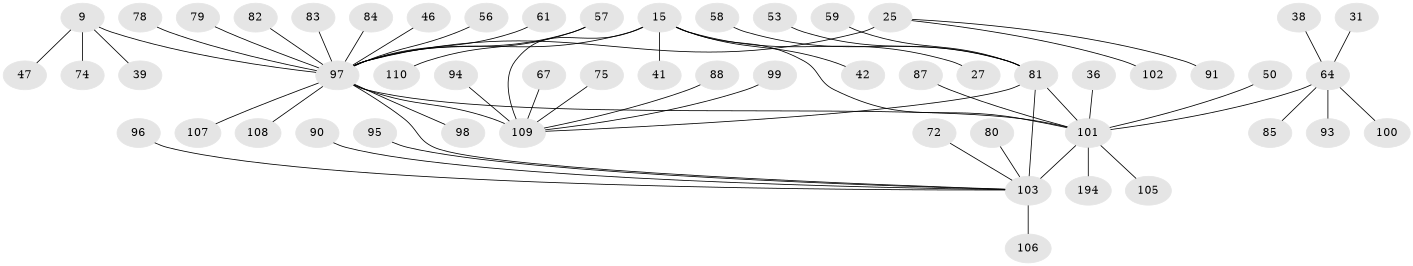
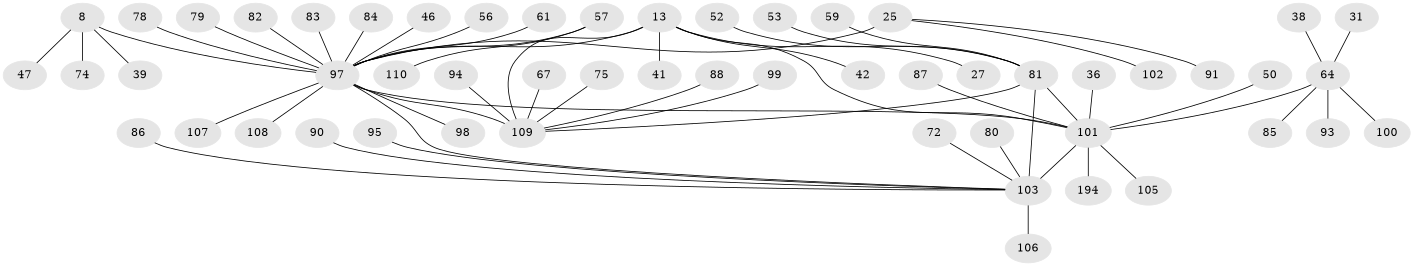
(83, 18) -> (83, 18)
(660, 18) -> (660, 18)
(717, 18) -> (717, 18)
(139, 133) -> (139, 133)
